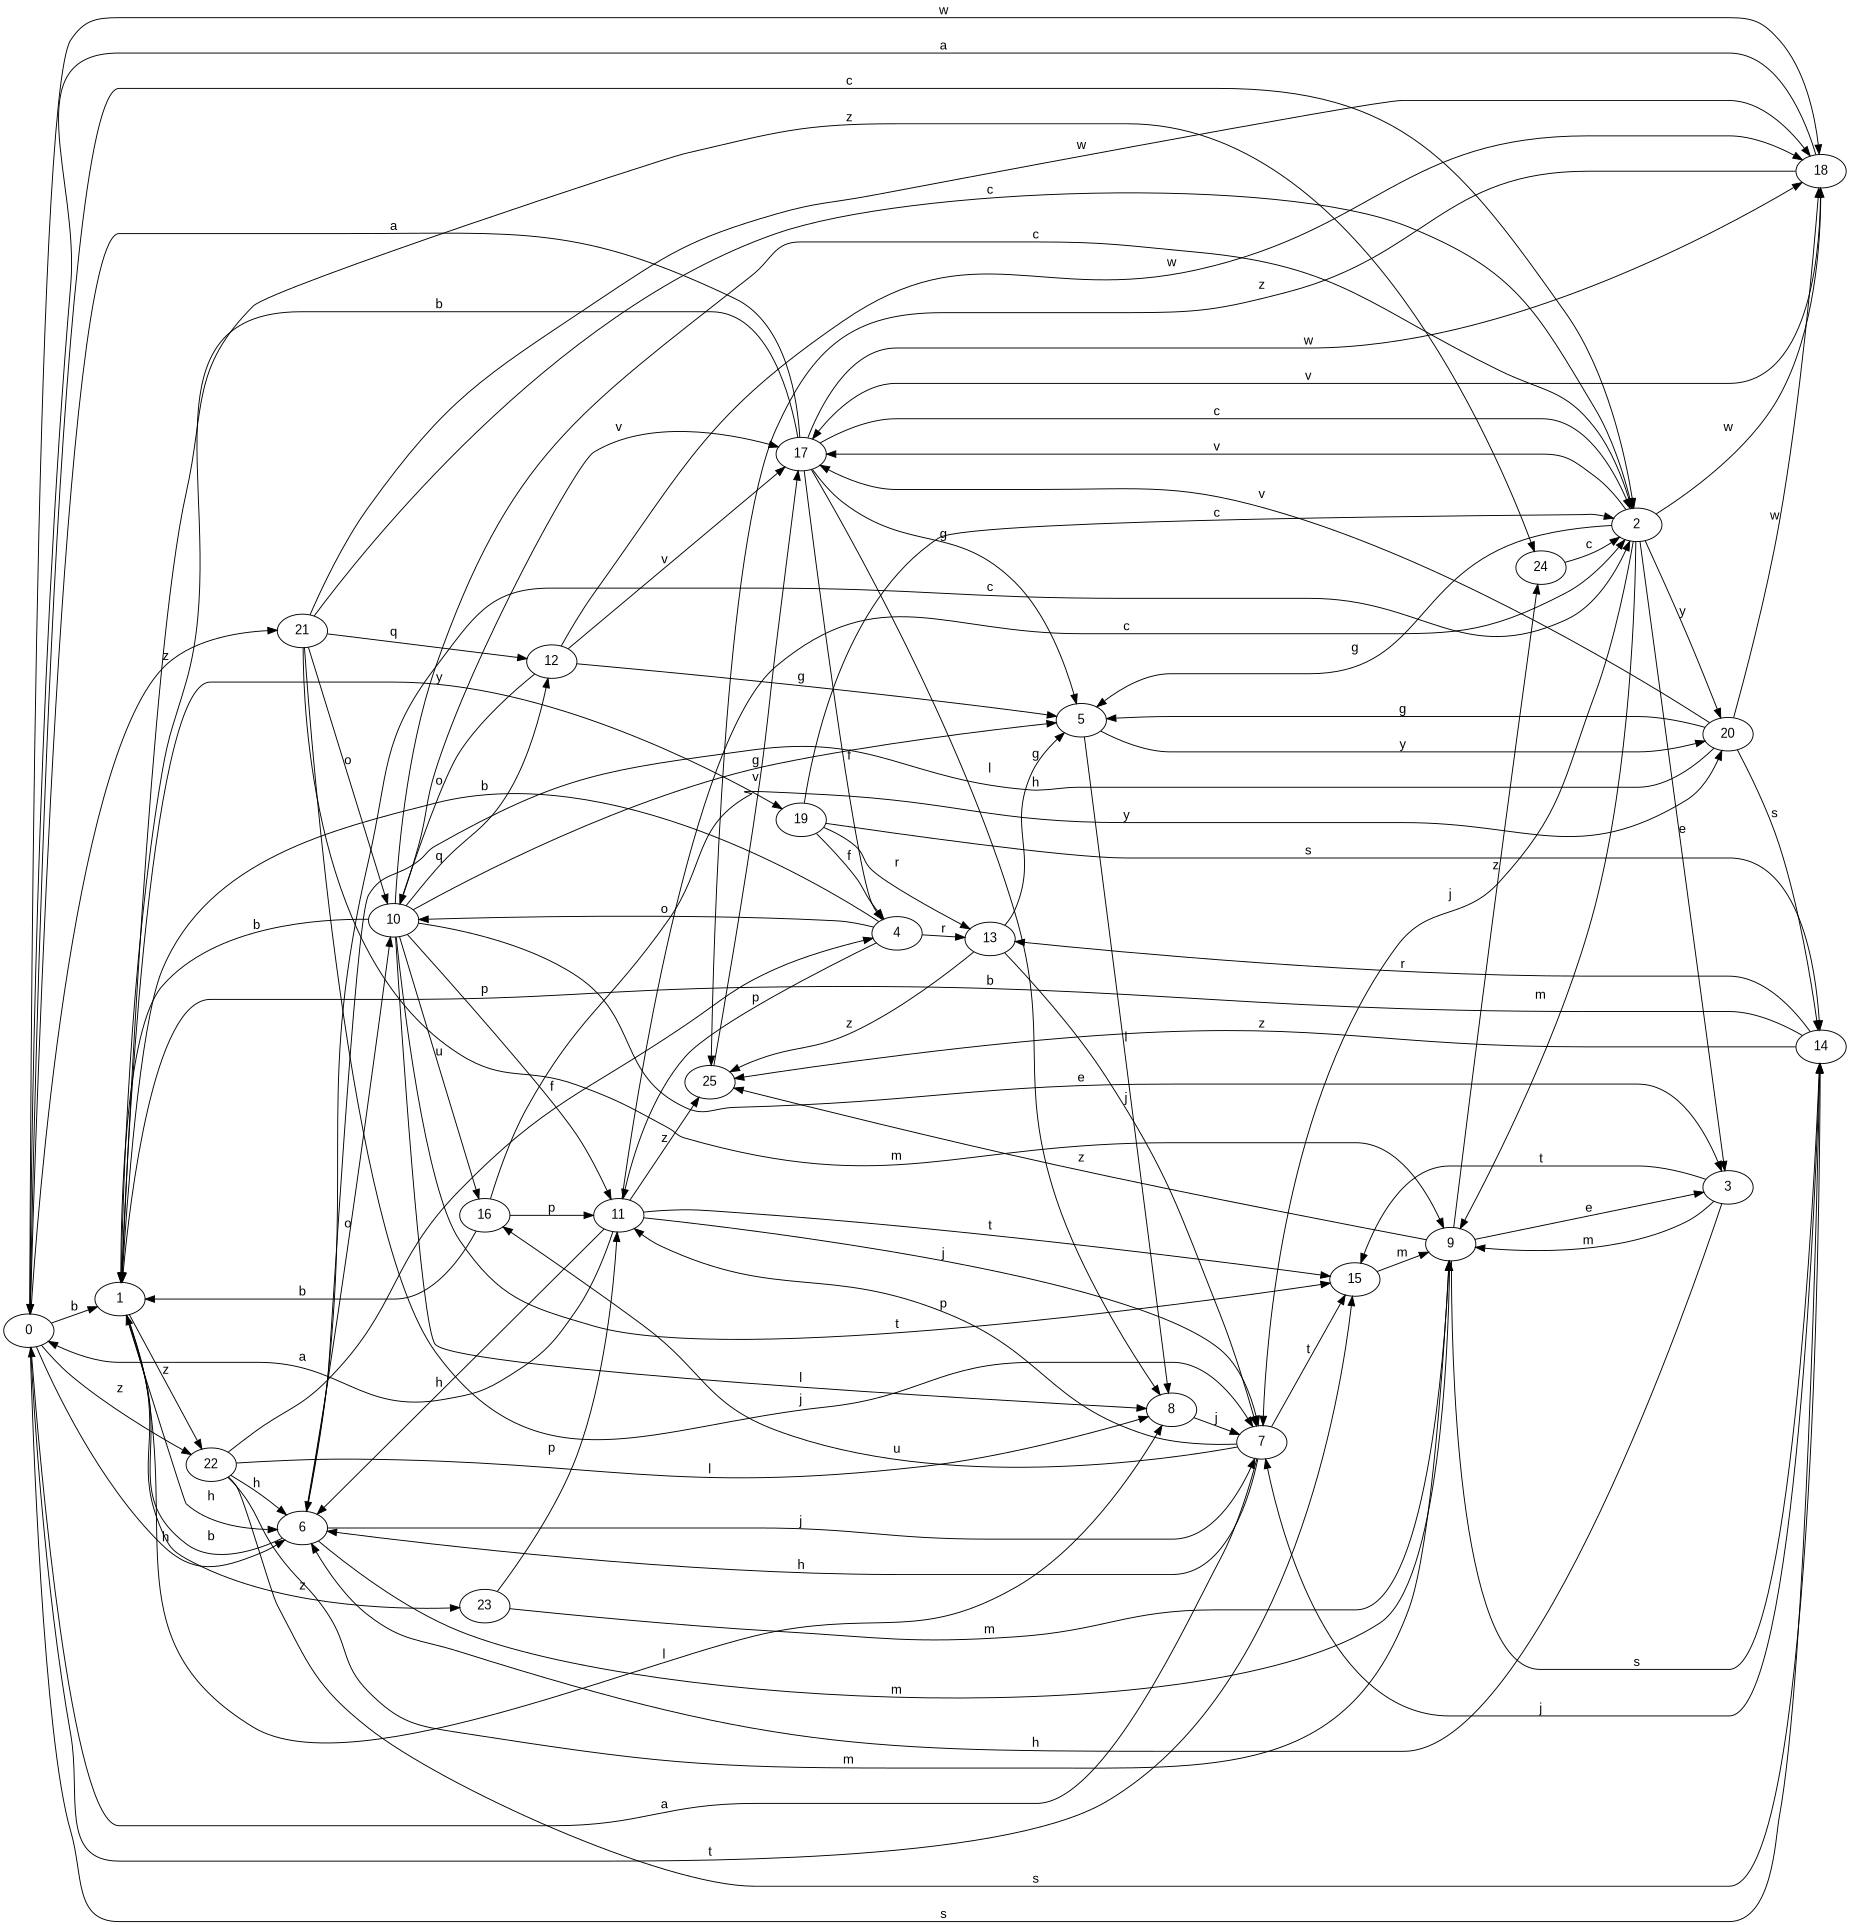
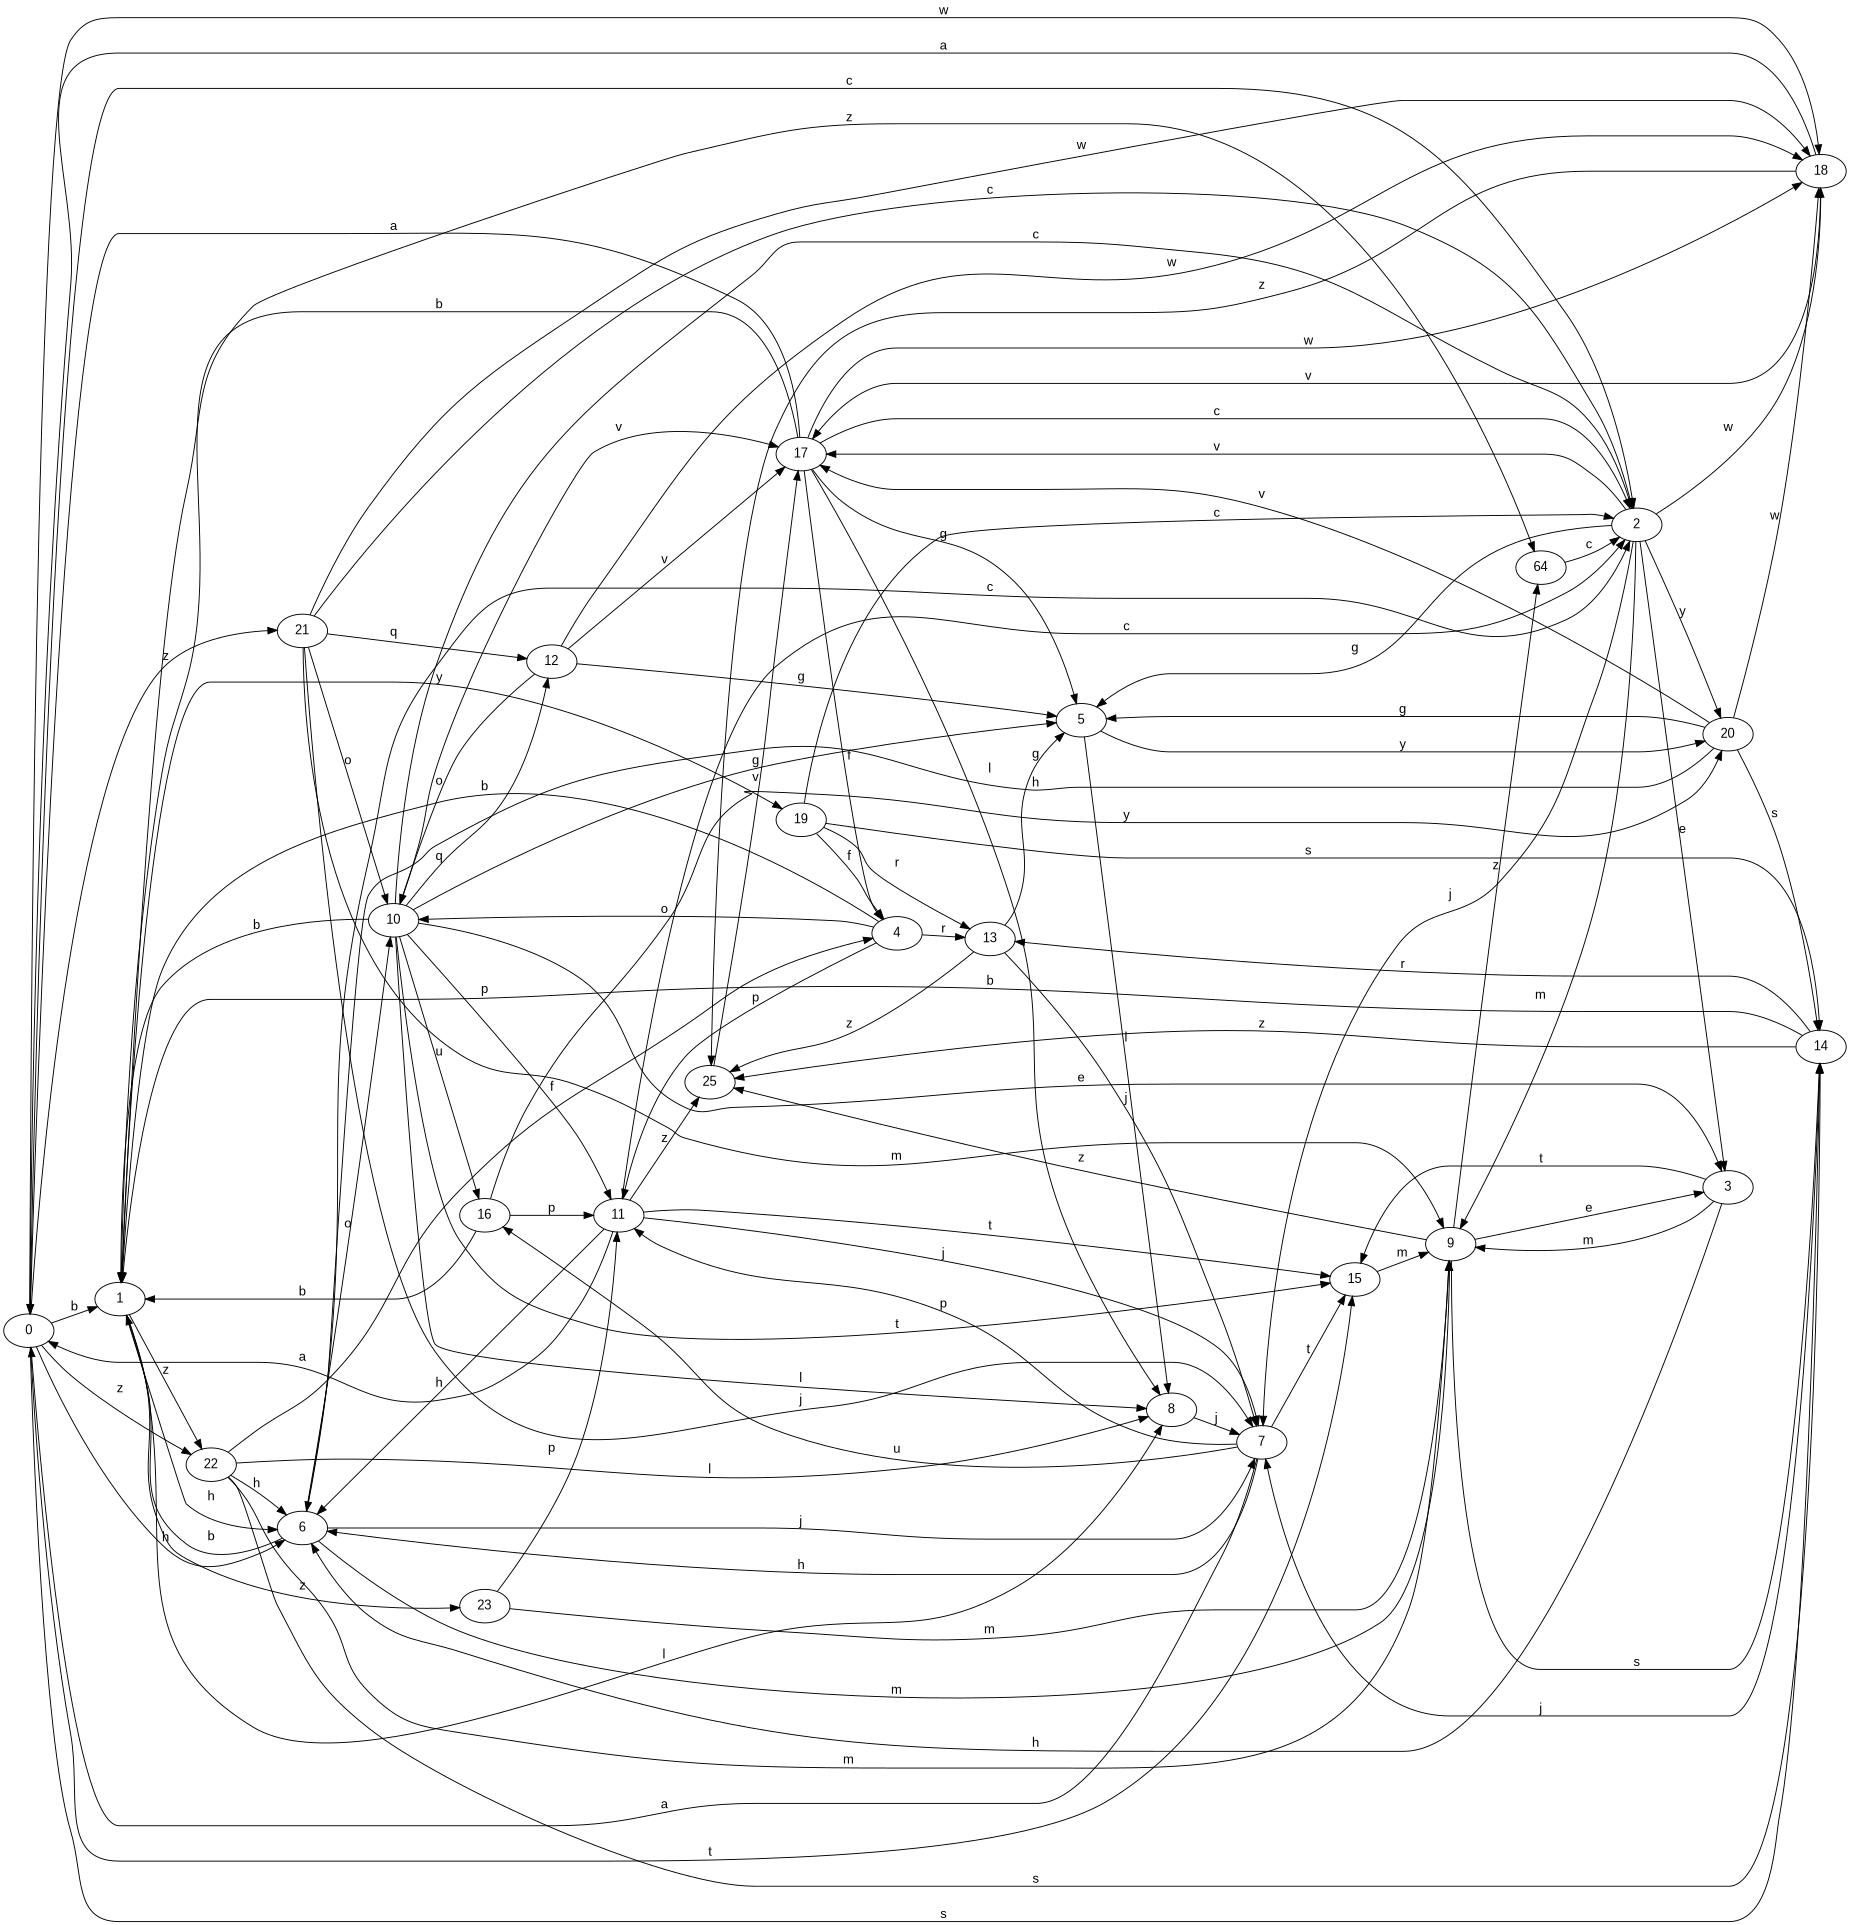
(1541, 568) -> (1541, 568)
